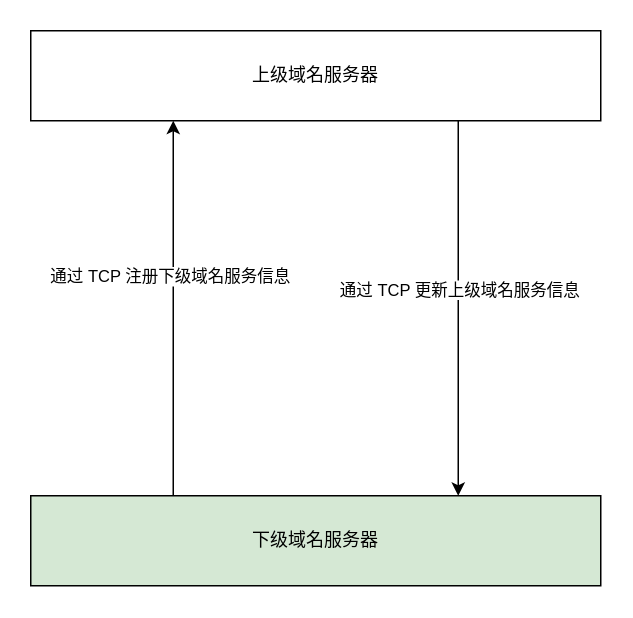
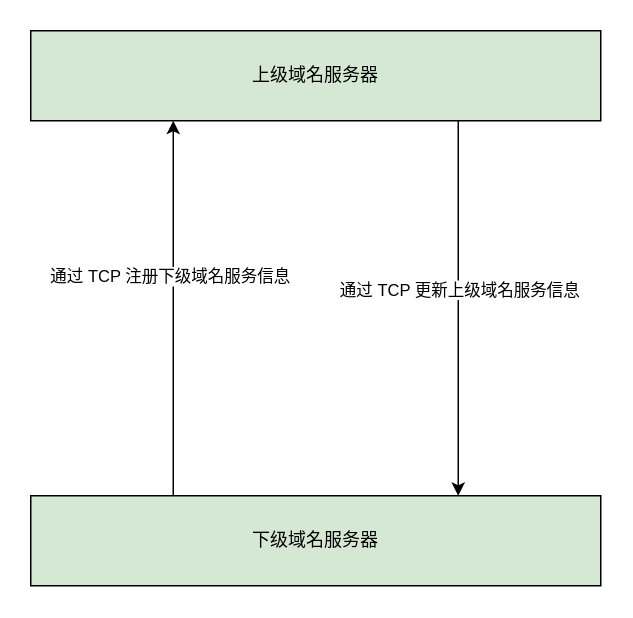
(316, 76) -> (316, 76)
